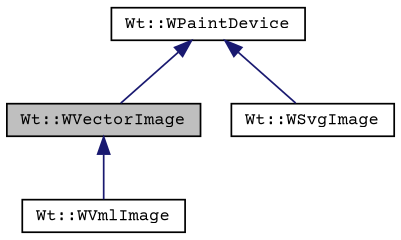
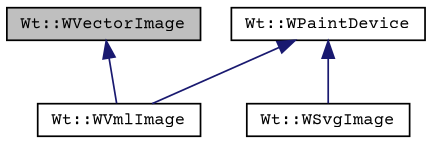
(150, 78) -> (216, 76)
